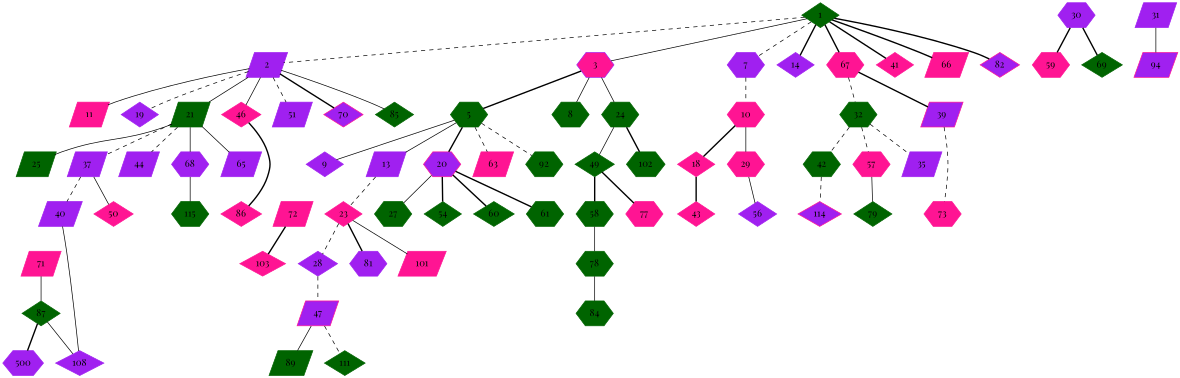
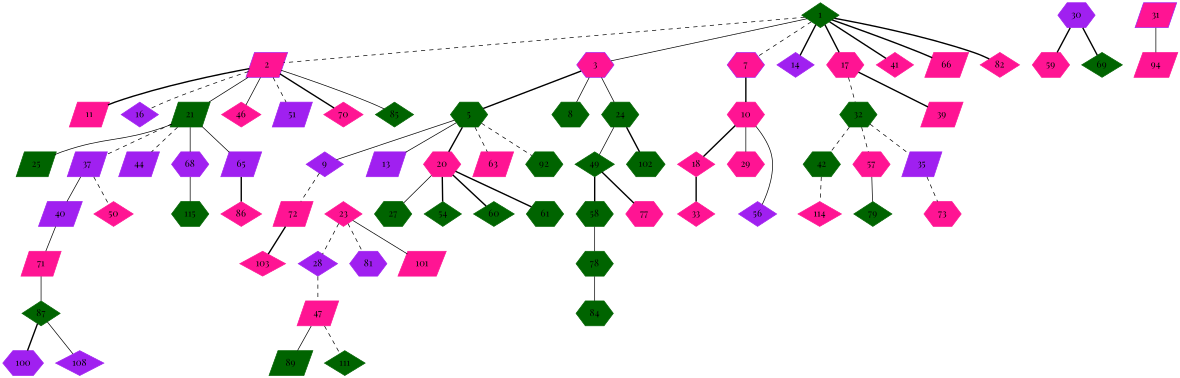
(1156, 15) -> (1156, 15)
(267, 65) -> (267, 65)
(746, 65) -> (746, 65)
(845, 65) -> (845, 65)
(1000, 65) -> (1000, 65)
(1156, 65) -> (1156, 65)
(178, 84) -> (178, 84)
(746, 90) -> (746, 90)
(140, 115) -> (140, 115)
(343, 115) -> (343, 115)
(942, 115) -> (942, 115)
(270, 164) -> (241, 189)
(442, 164) -> (442, 164)
(948, 164) -> (932, 189)
none -> (310, 187)
(74, 189) -> (74, 189)
(752, 190) -> (772, 164)
(101, 191) -> (101, 191)
(363, 191) -> none
(696, 214) -> (696, 214)
(820, 214) -> (820, 214)
(355, 237) -> (355, 237)
(72, 289) -> (51, 239)
(318, 313) -> (318, 313)
(23, 363) -> (23, 363)
